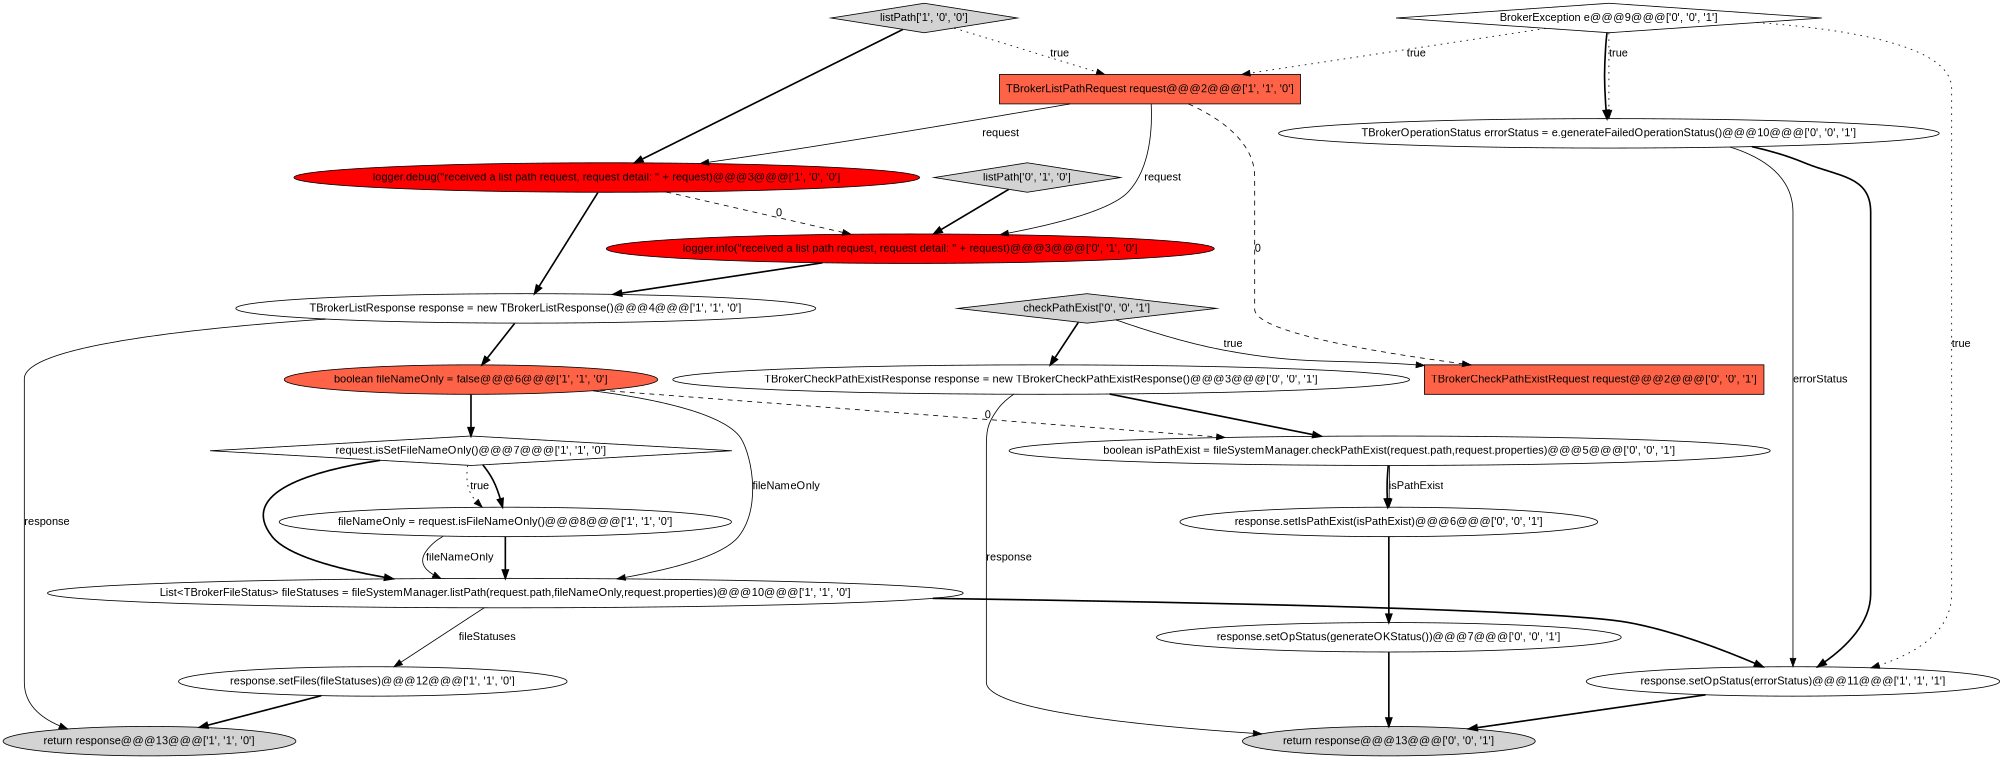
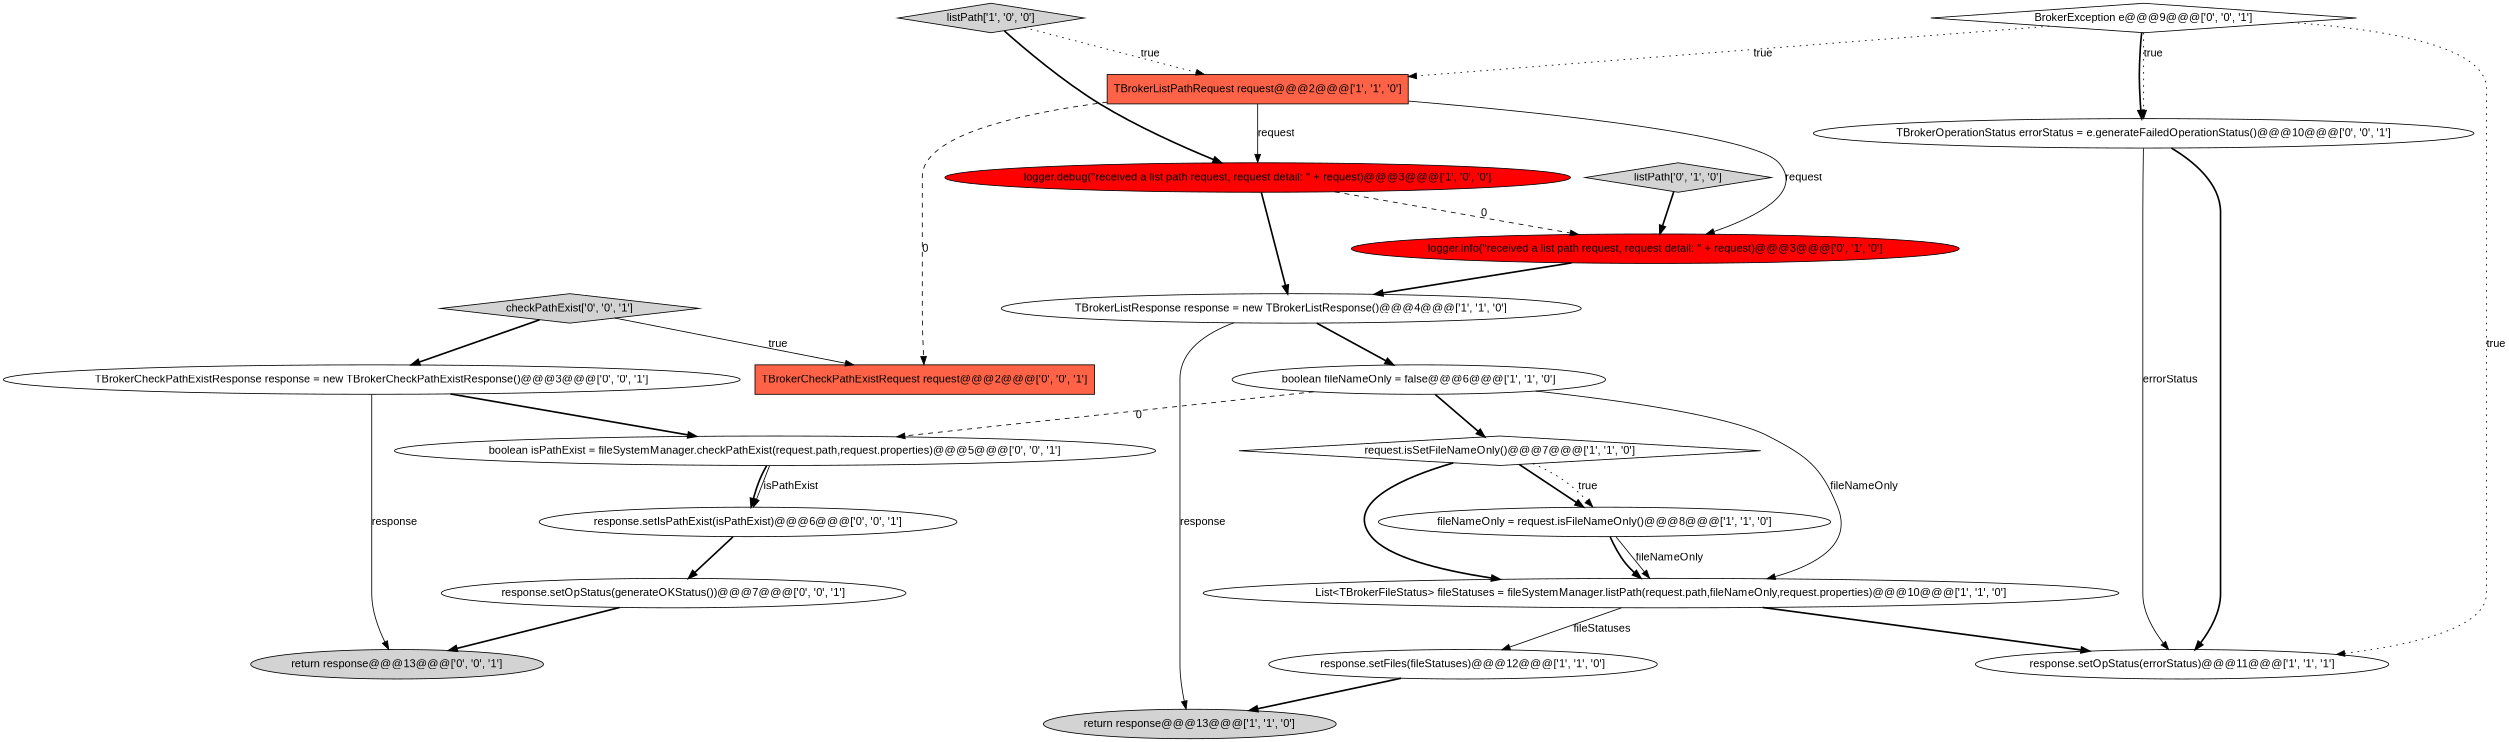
(471, 380) -> (1419, 380)
(1591, 711) -> none
